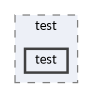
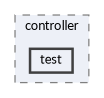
(46, 27) -> (52, 27)
